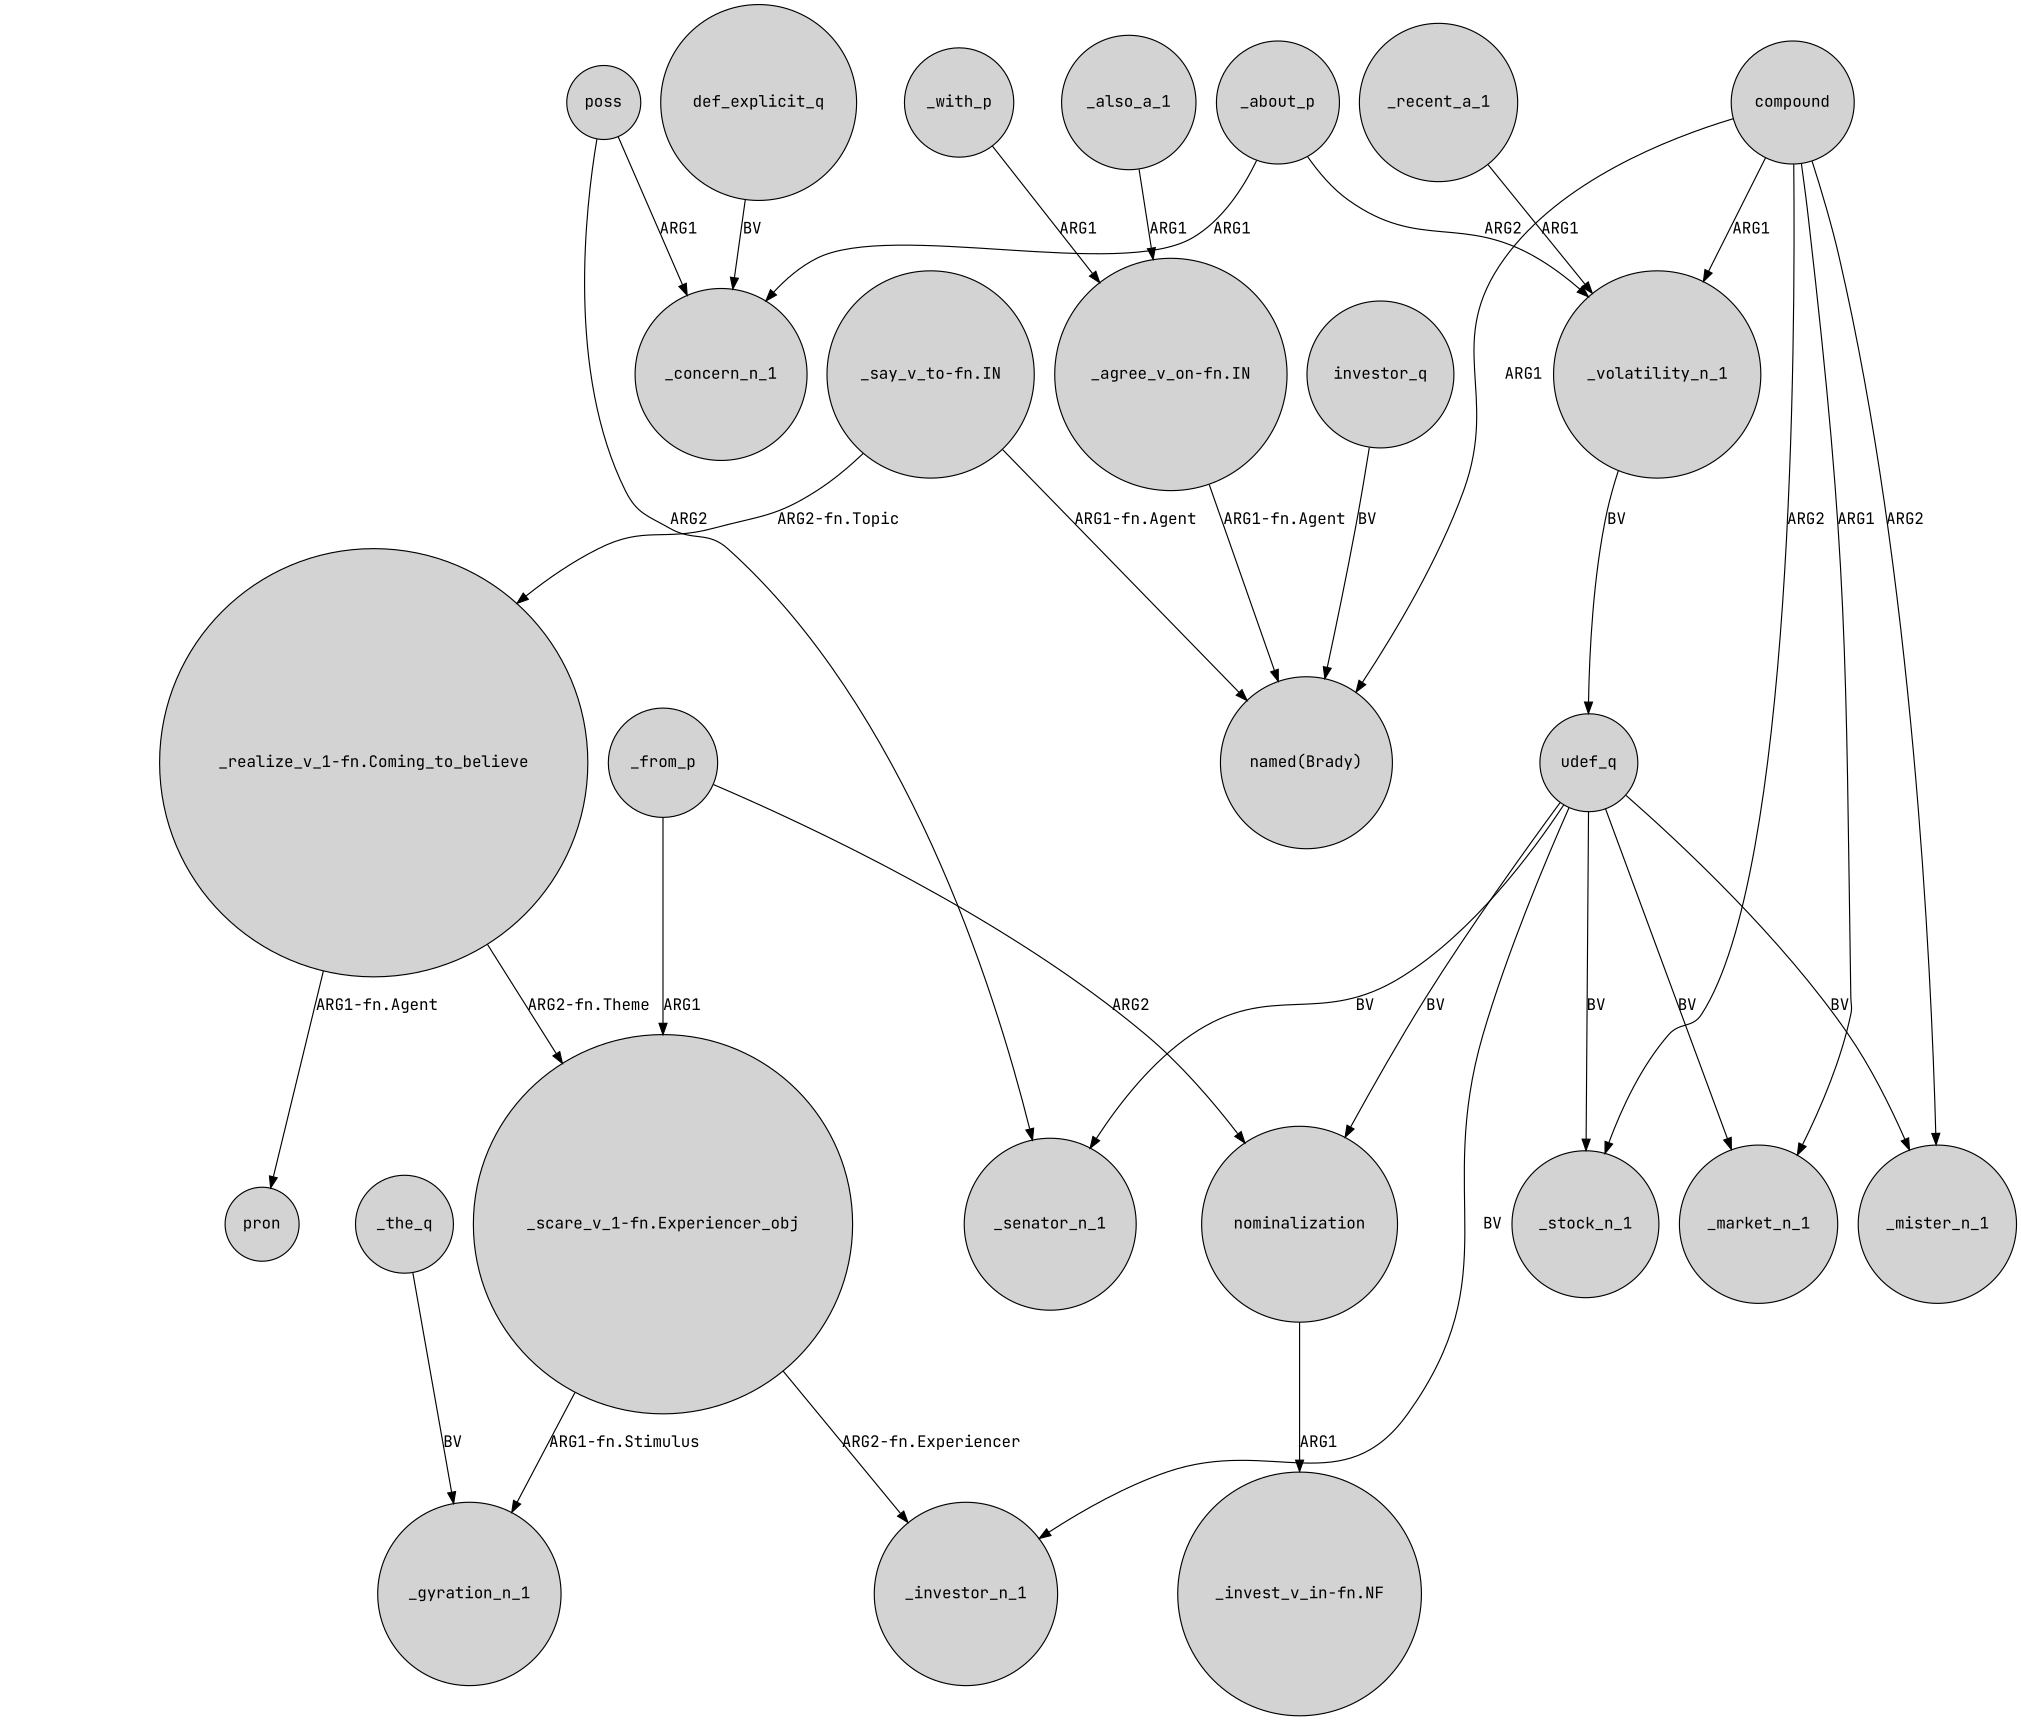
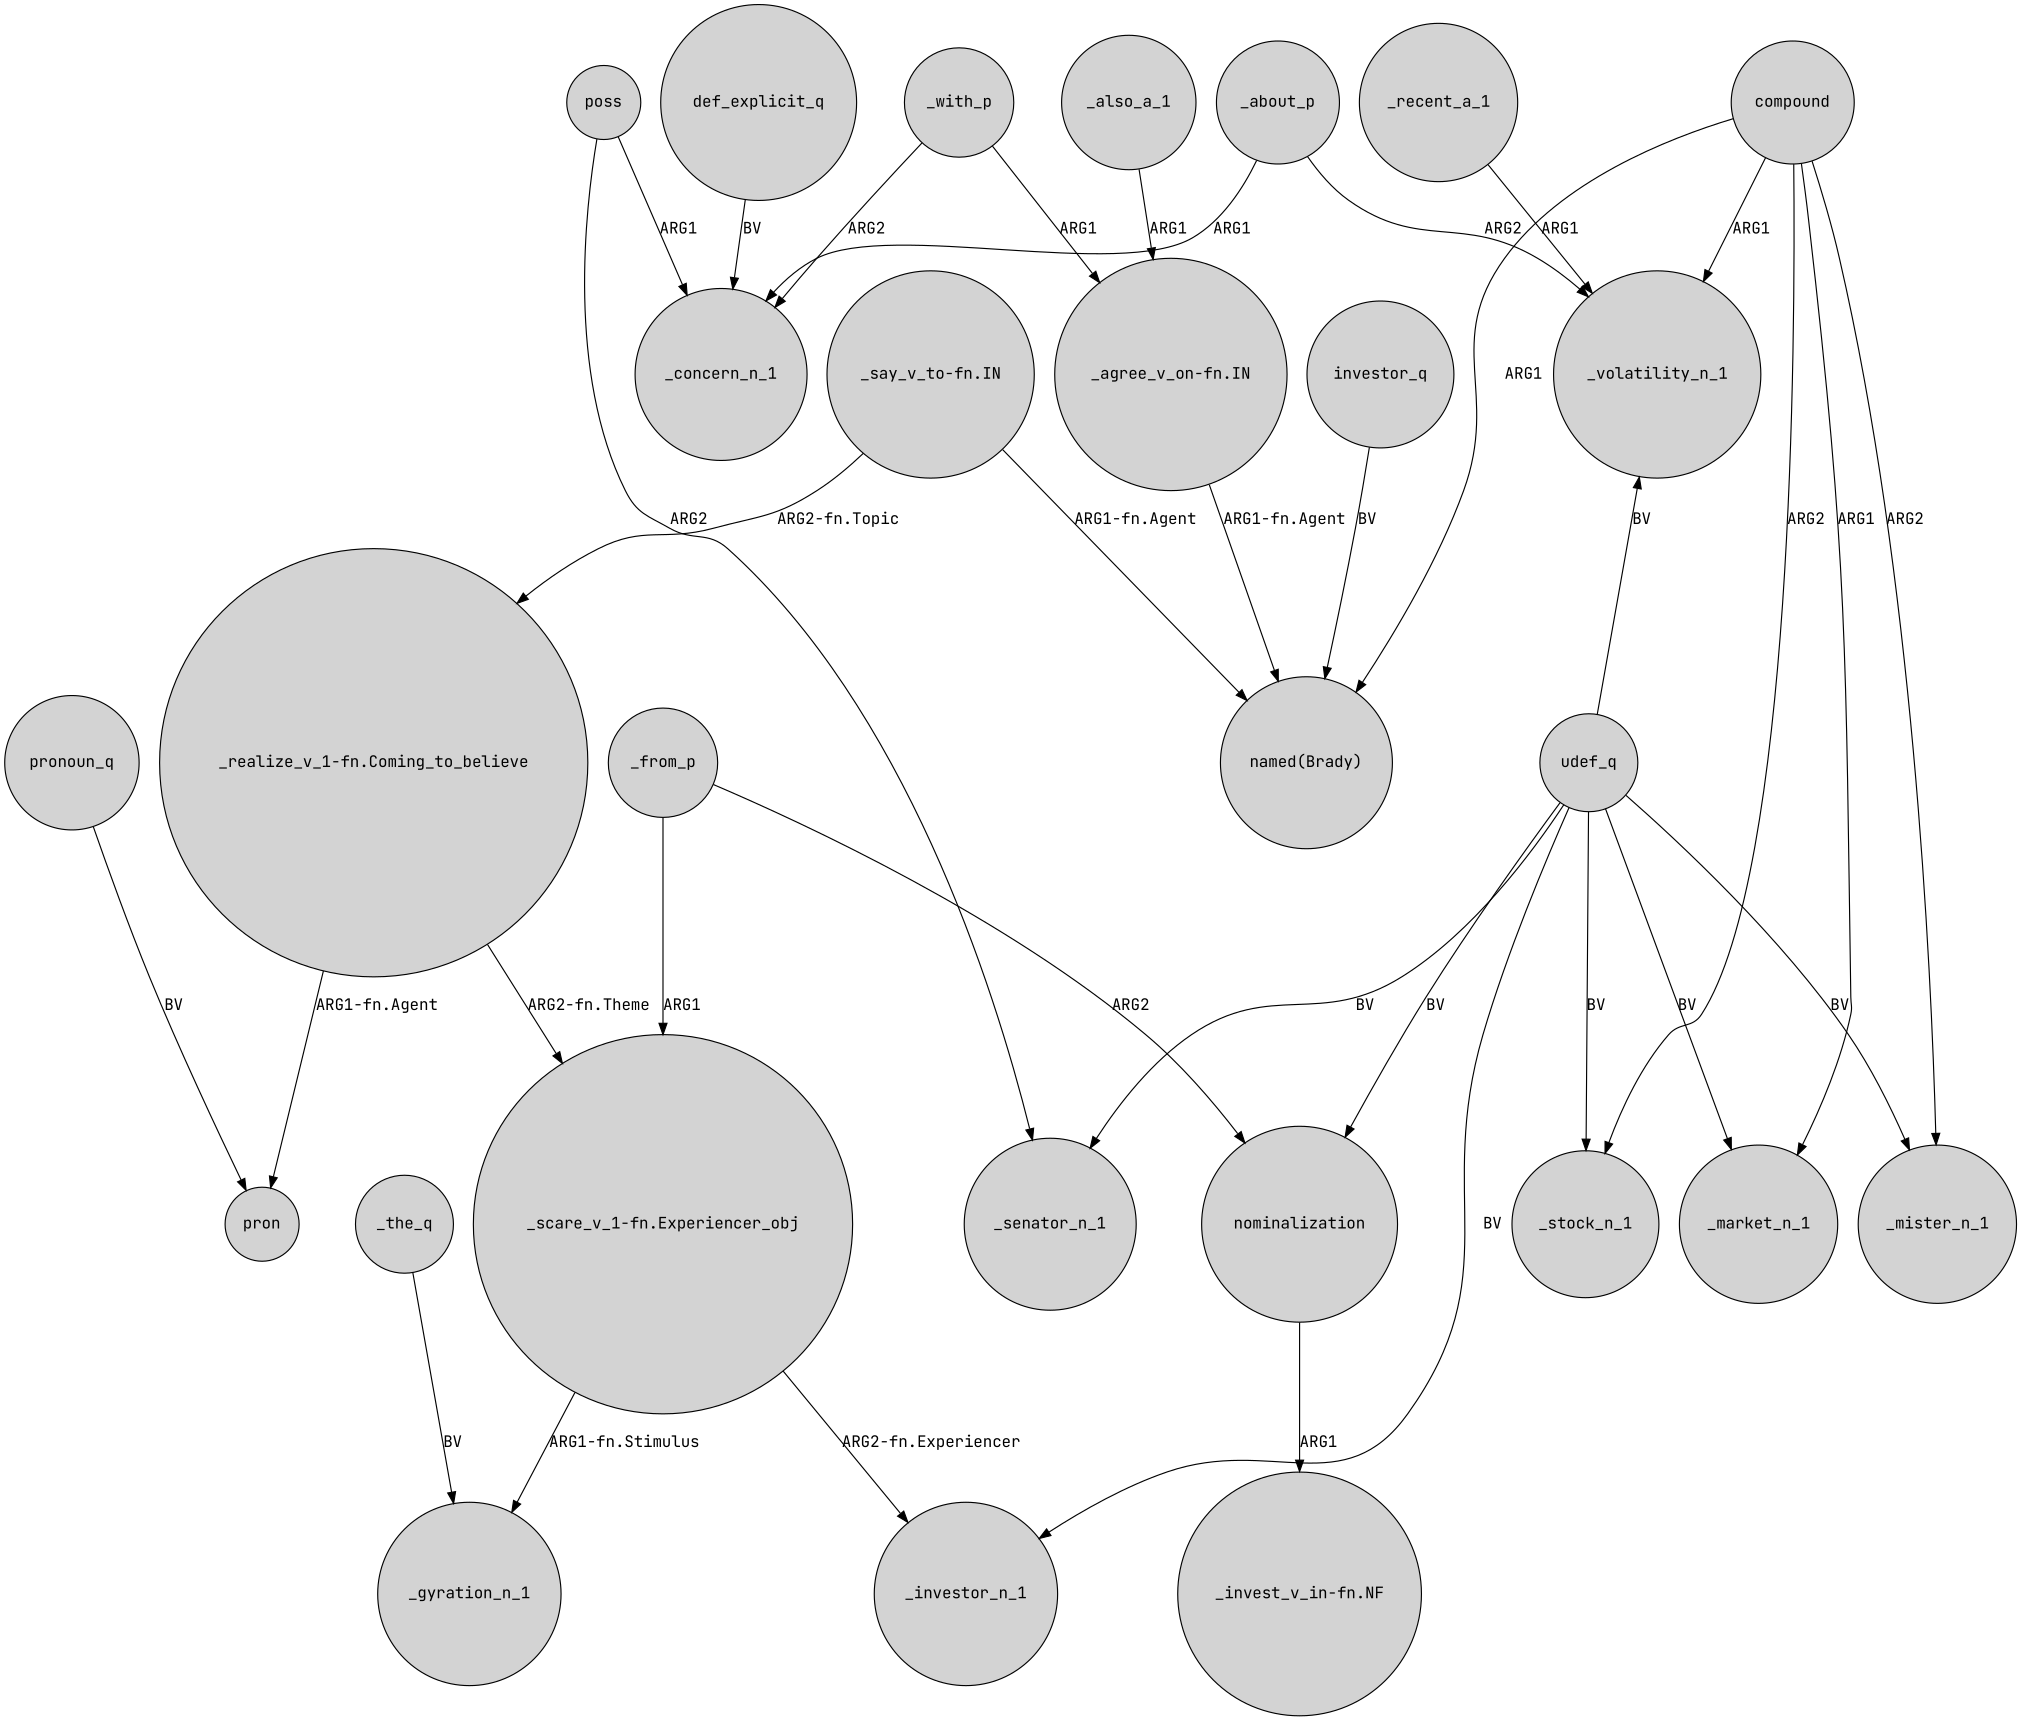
none -> (851, 220)
(1595, 585) -> (1617, 601)
none -> (72, 763)
